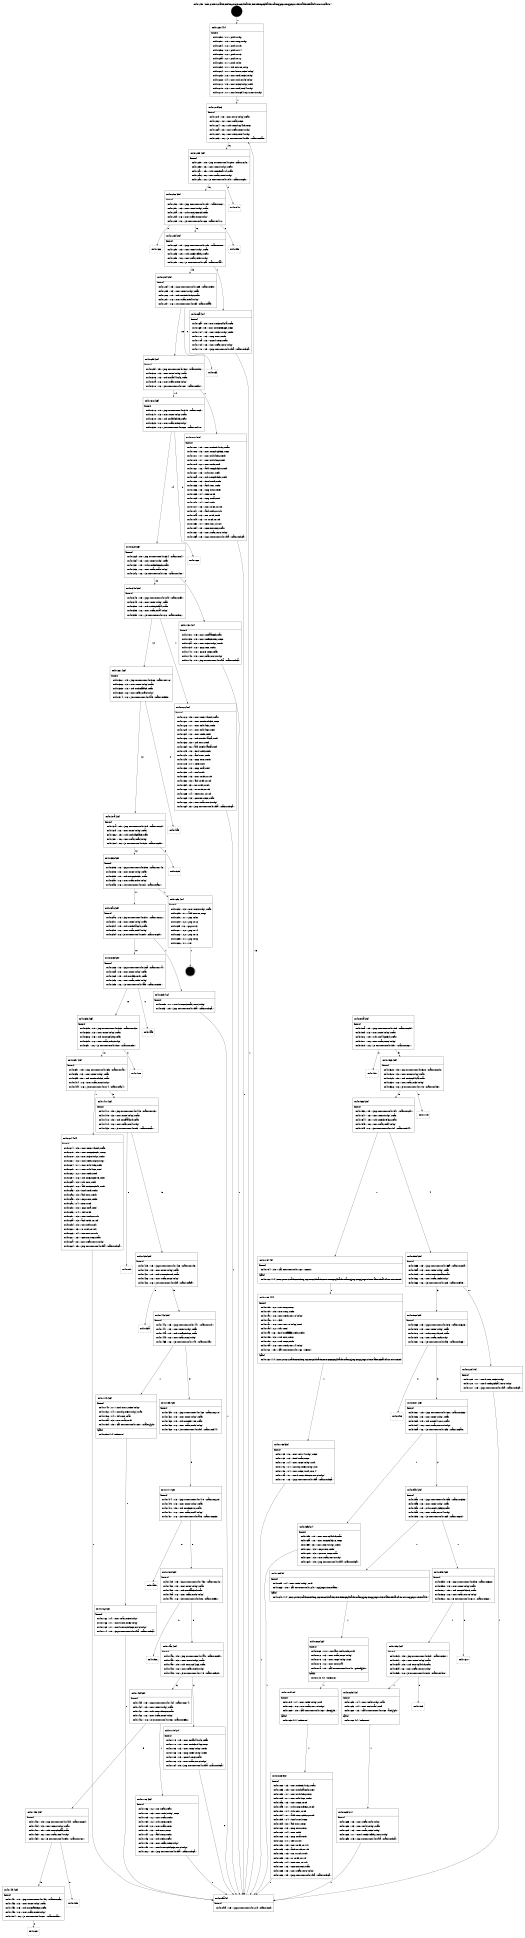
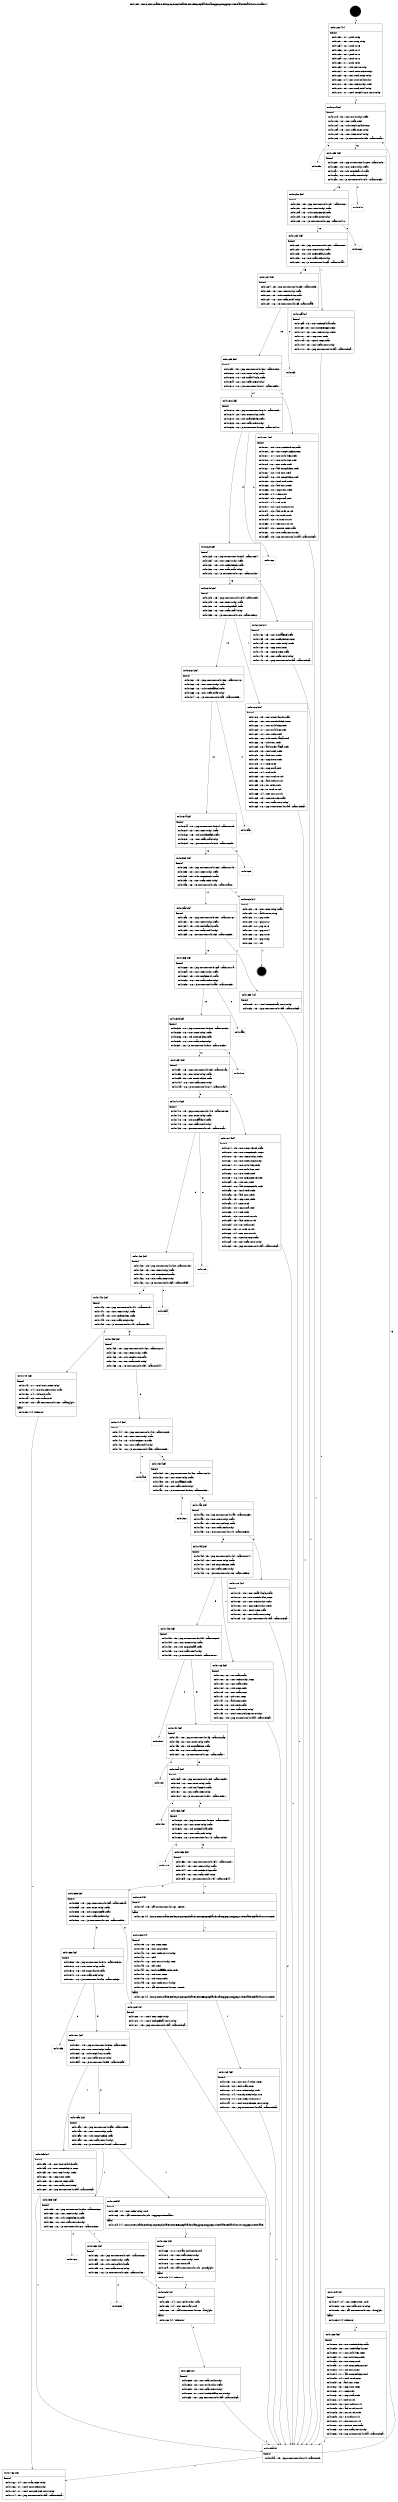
(228, 234) -> (322, 151)
(323, 1685) -> (185, 2284)
none -> (198, 1762)
(125, 1799) -> (164, 2469)
